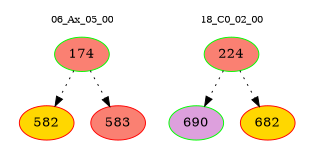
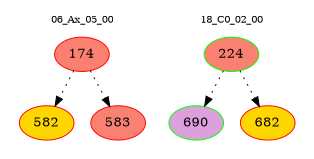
(82, 54) -> (82, 54)
